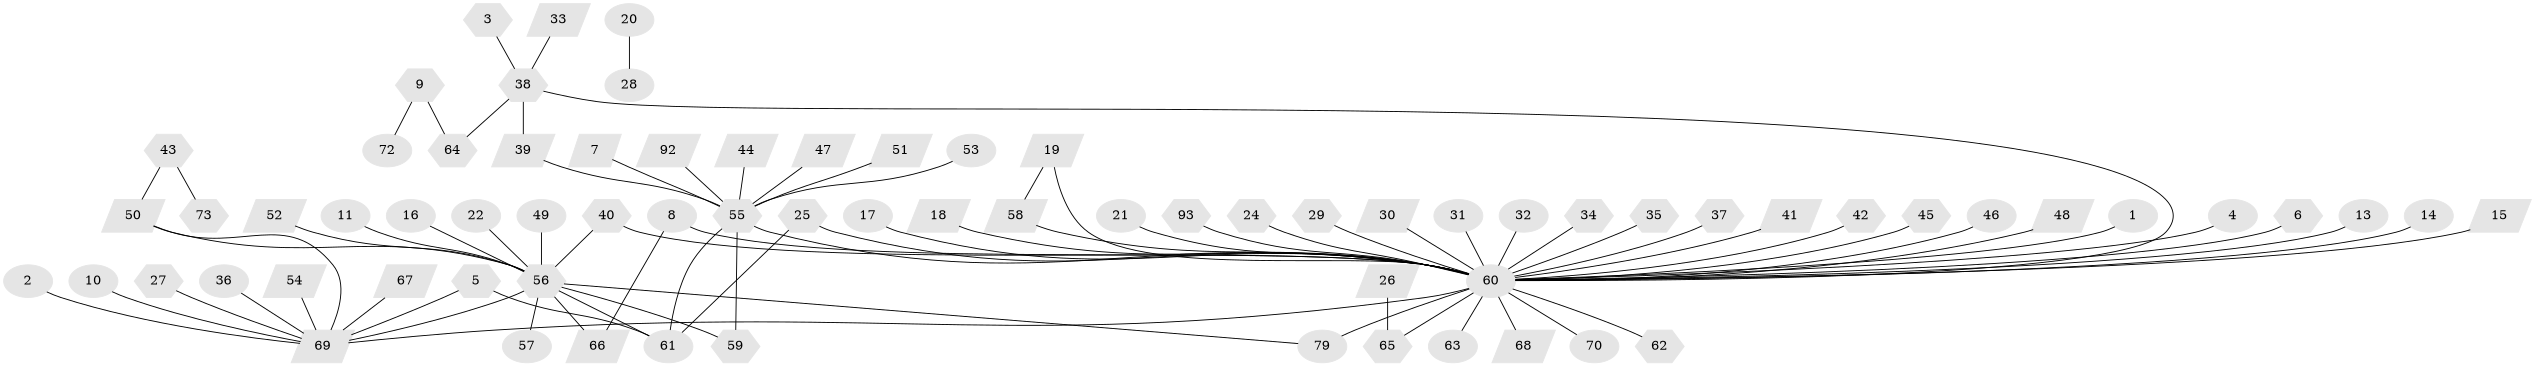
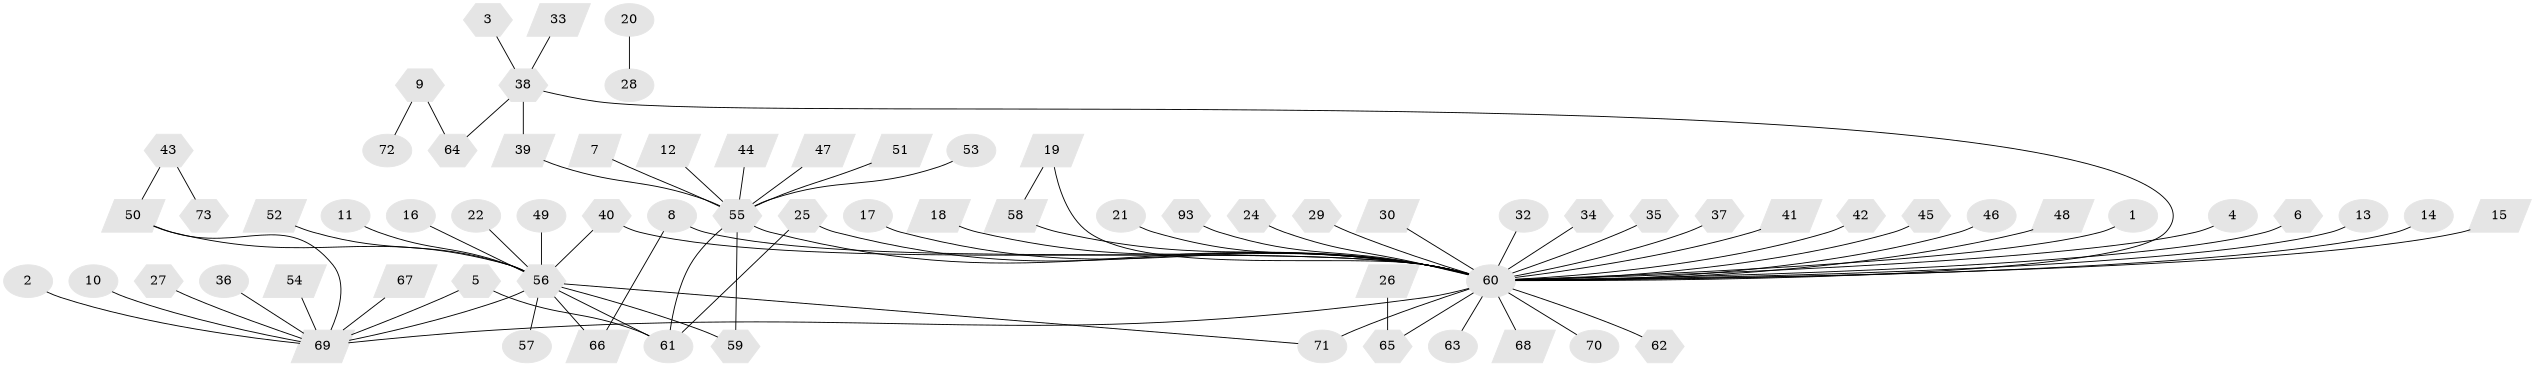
(668, 151) -> (668, 151)
(1458, 216) -> none
(1322, 346) -> (1322, 346)
